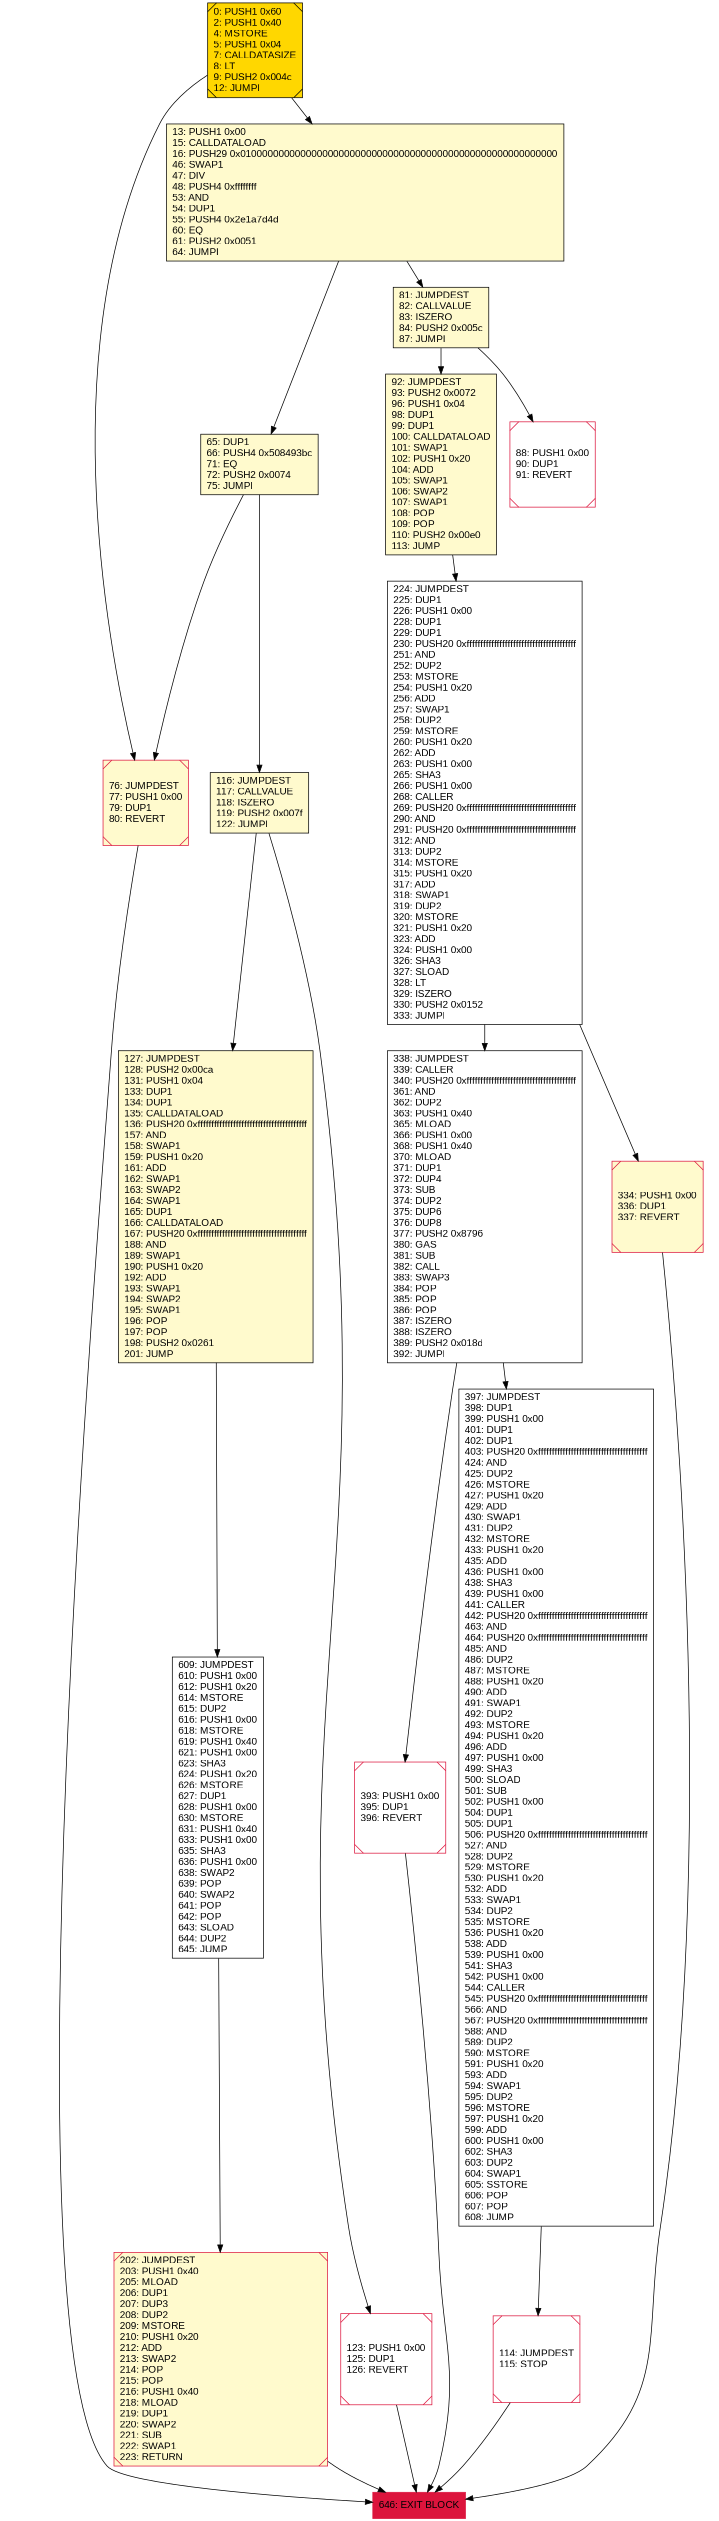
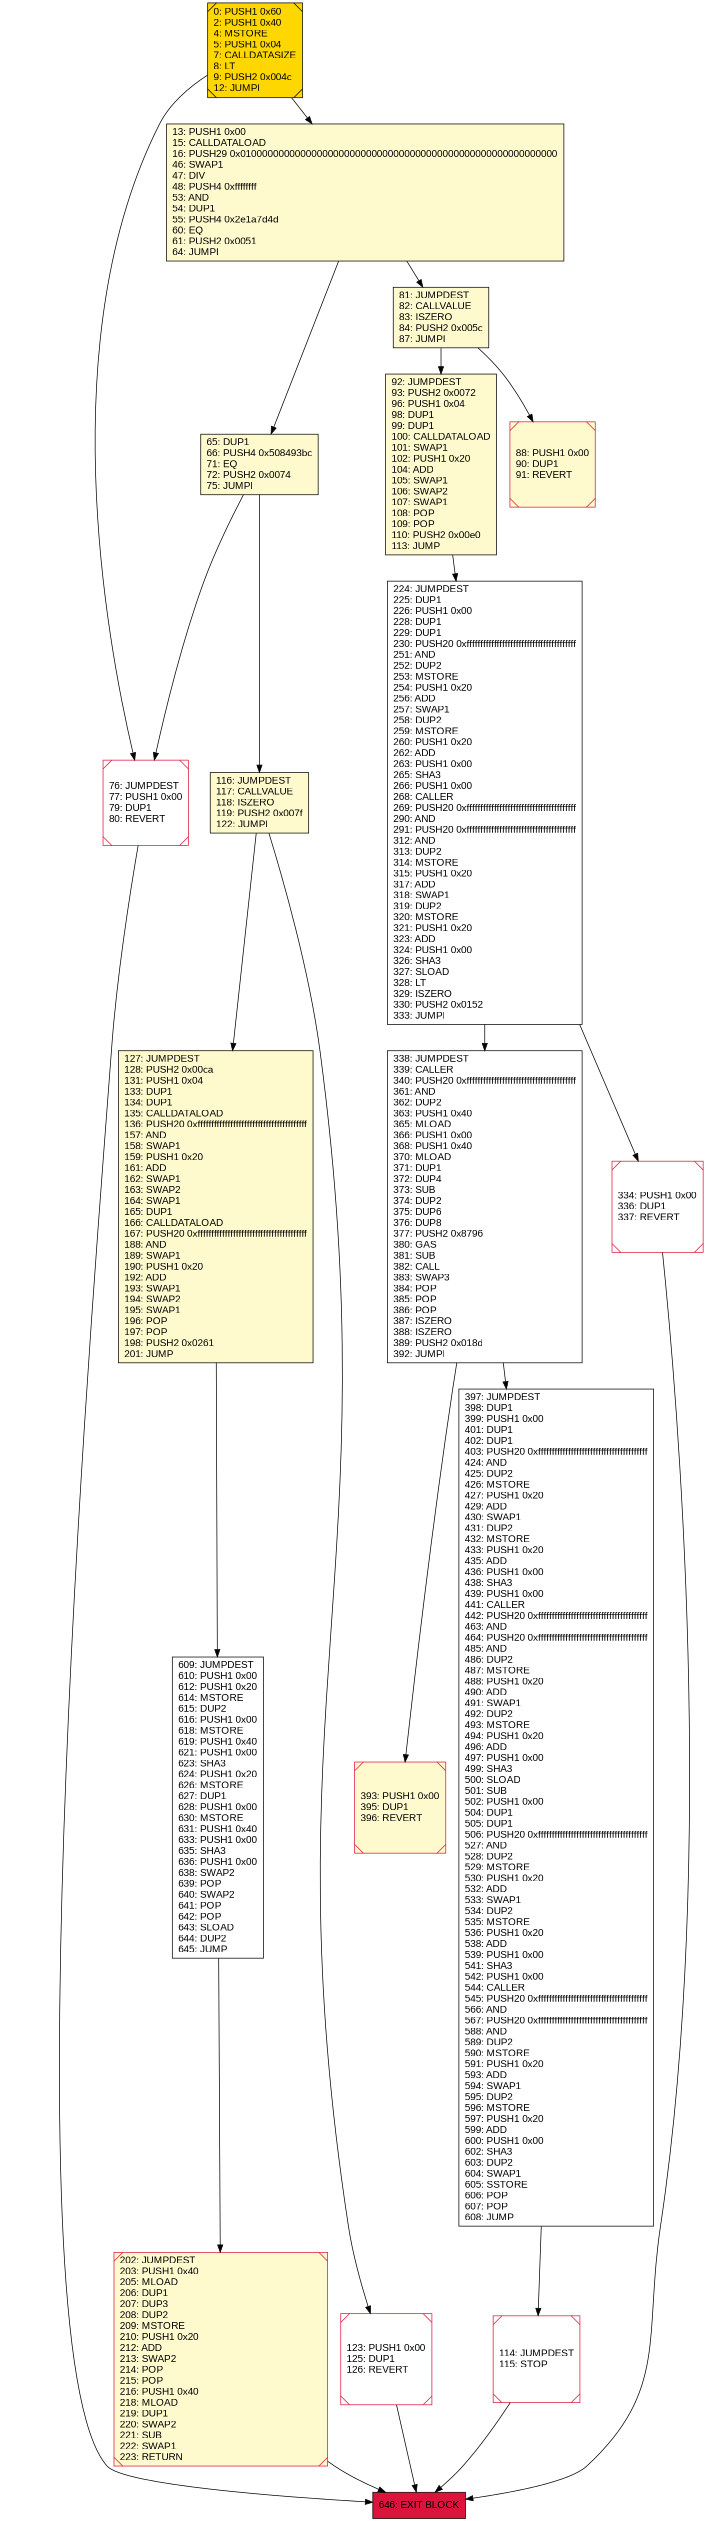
(553, 464) -> (553, 464)
(146, 803) -> (146, 803)
(658, 1207) -> (658, 1207)
(400, 1808) -> (400, 1808)
(434, 2170) -> none
(419, 2505) -> (419, 2505)
